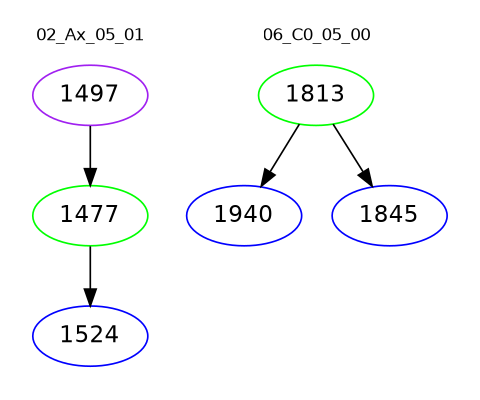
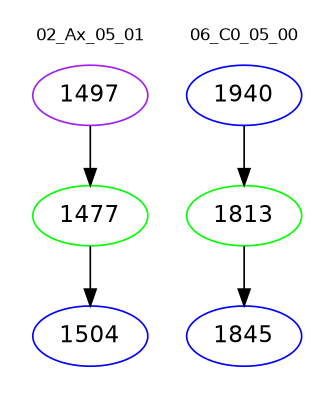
(285, 148) -> (244, 147)
(90, 336) -> (90, 336)
